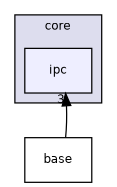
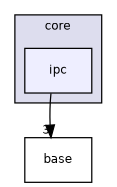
(67, 122) -> (50, 111)
